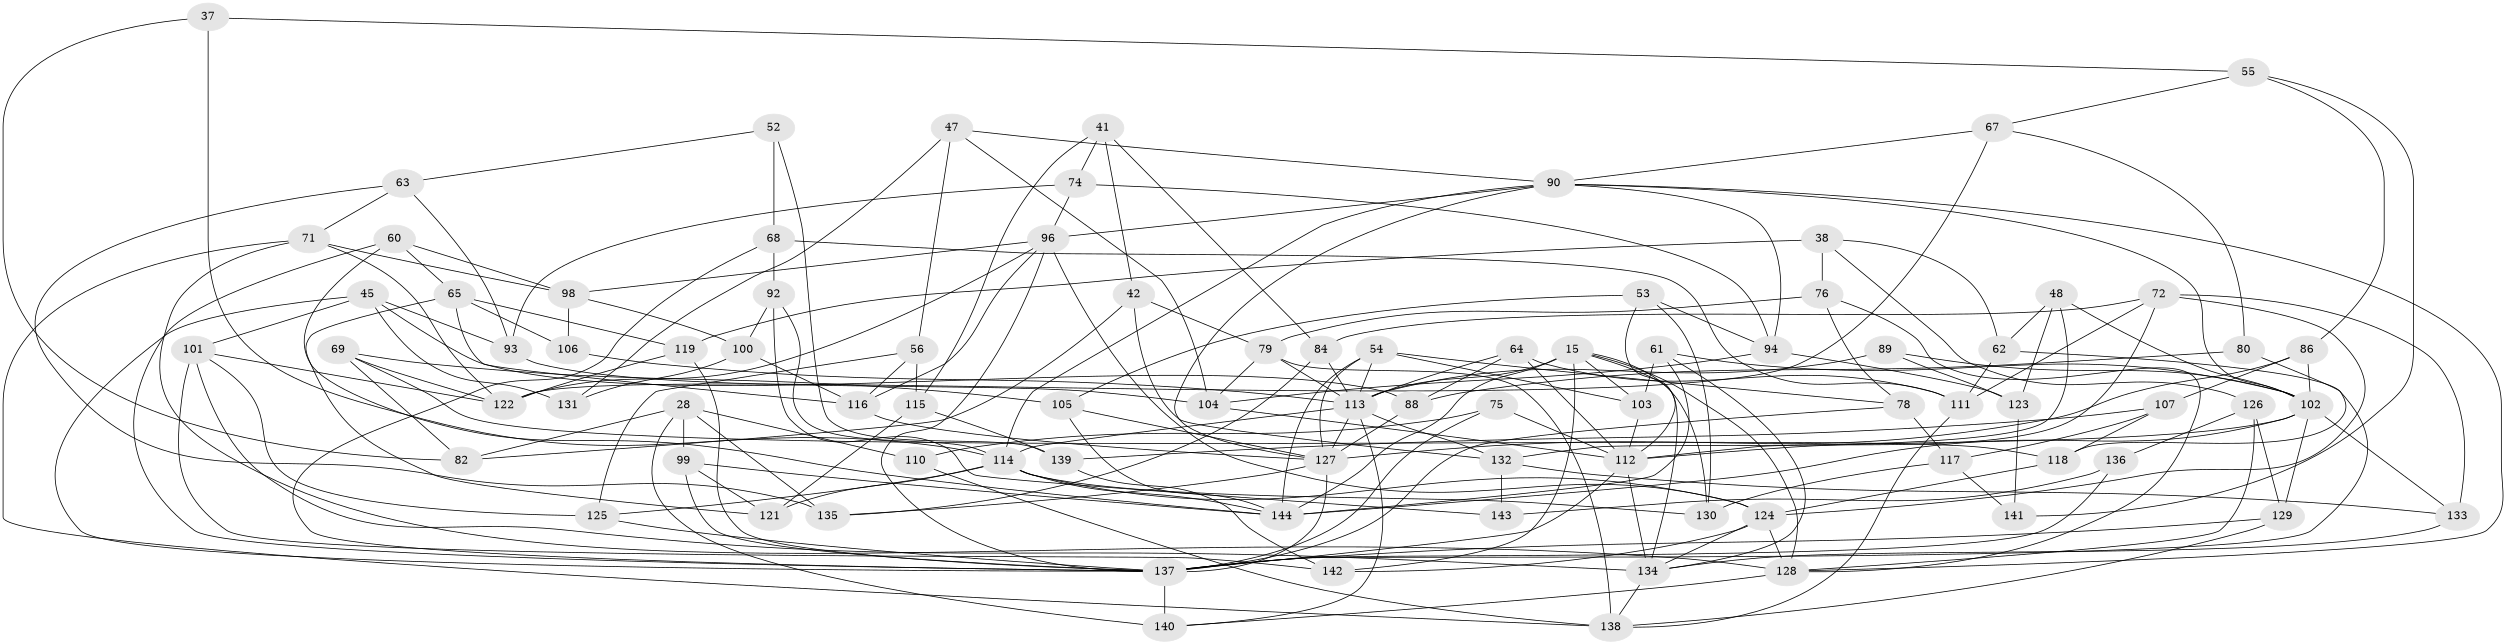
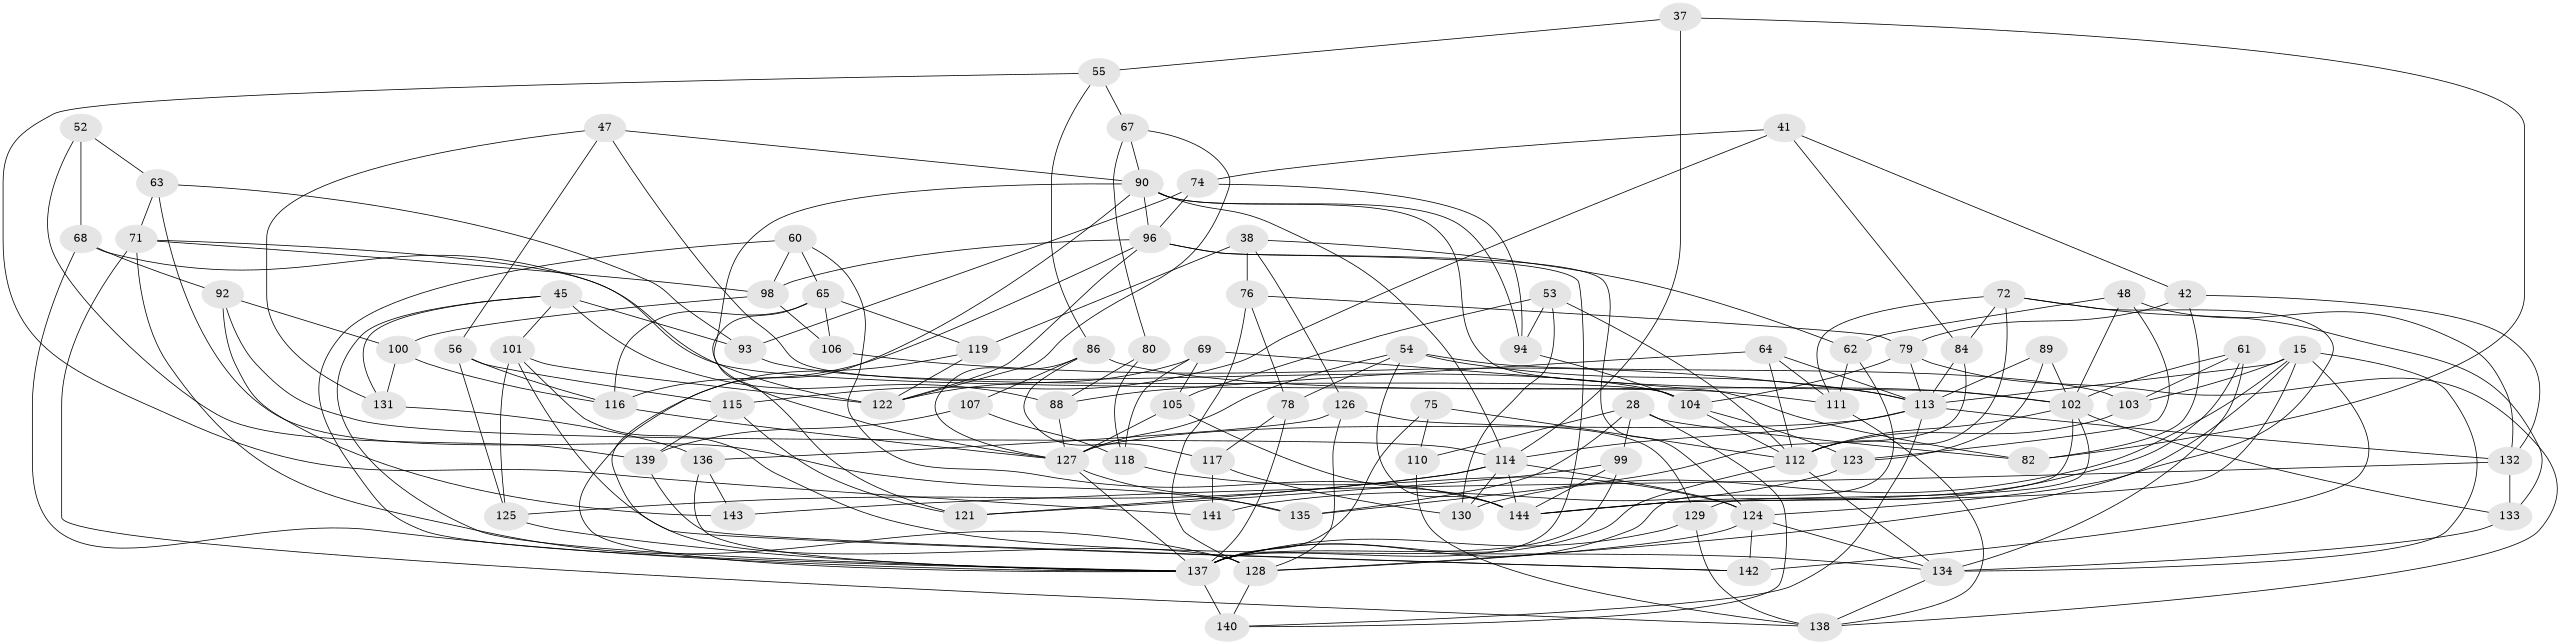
(1913, 375) -> (1745, 421)
none -> (541, 420)
(2078, 434) -> (1031, 421)
